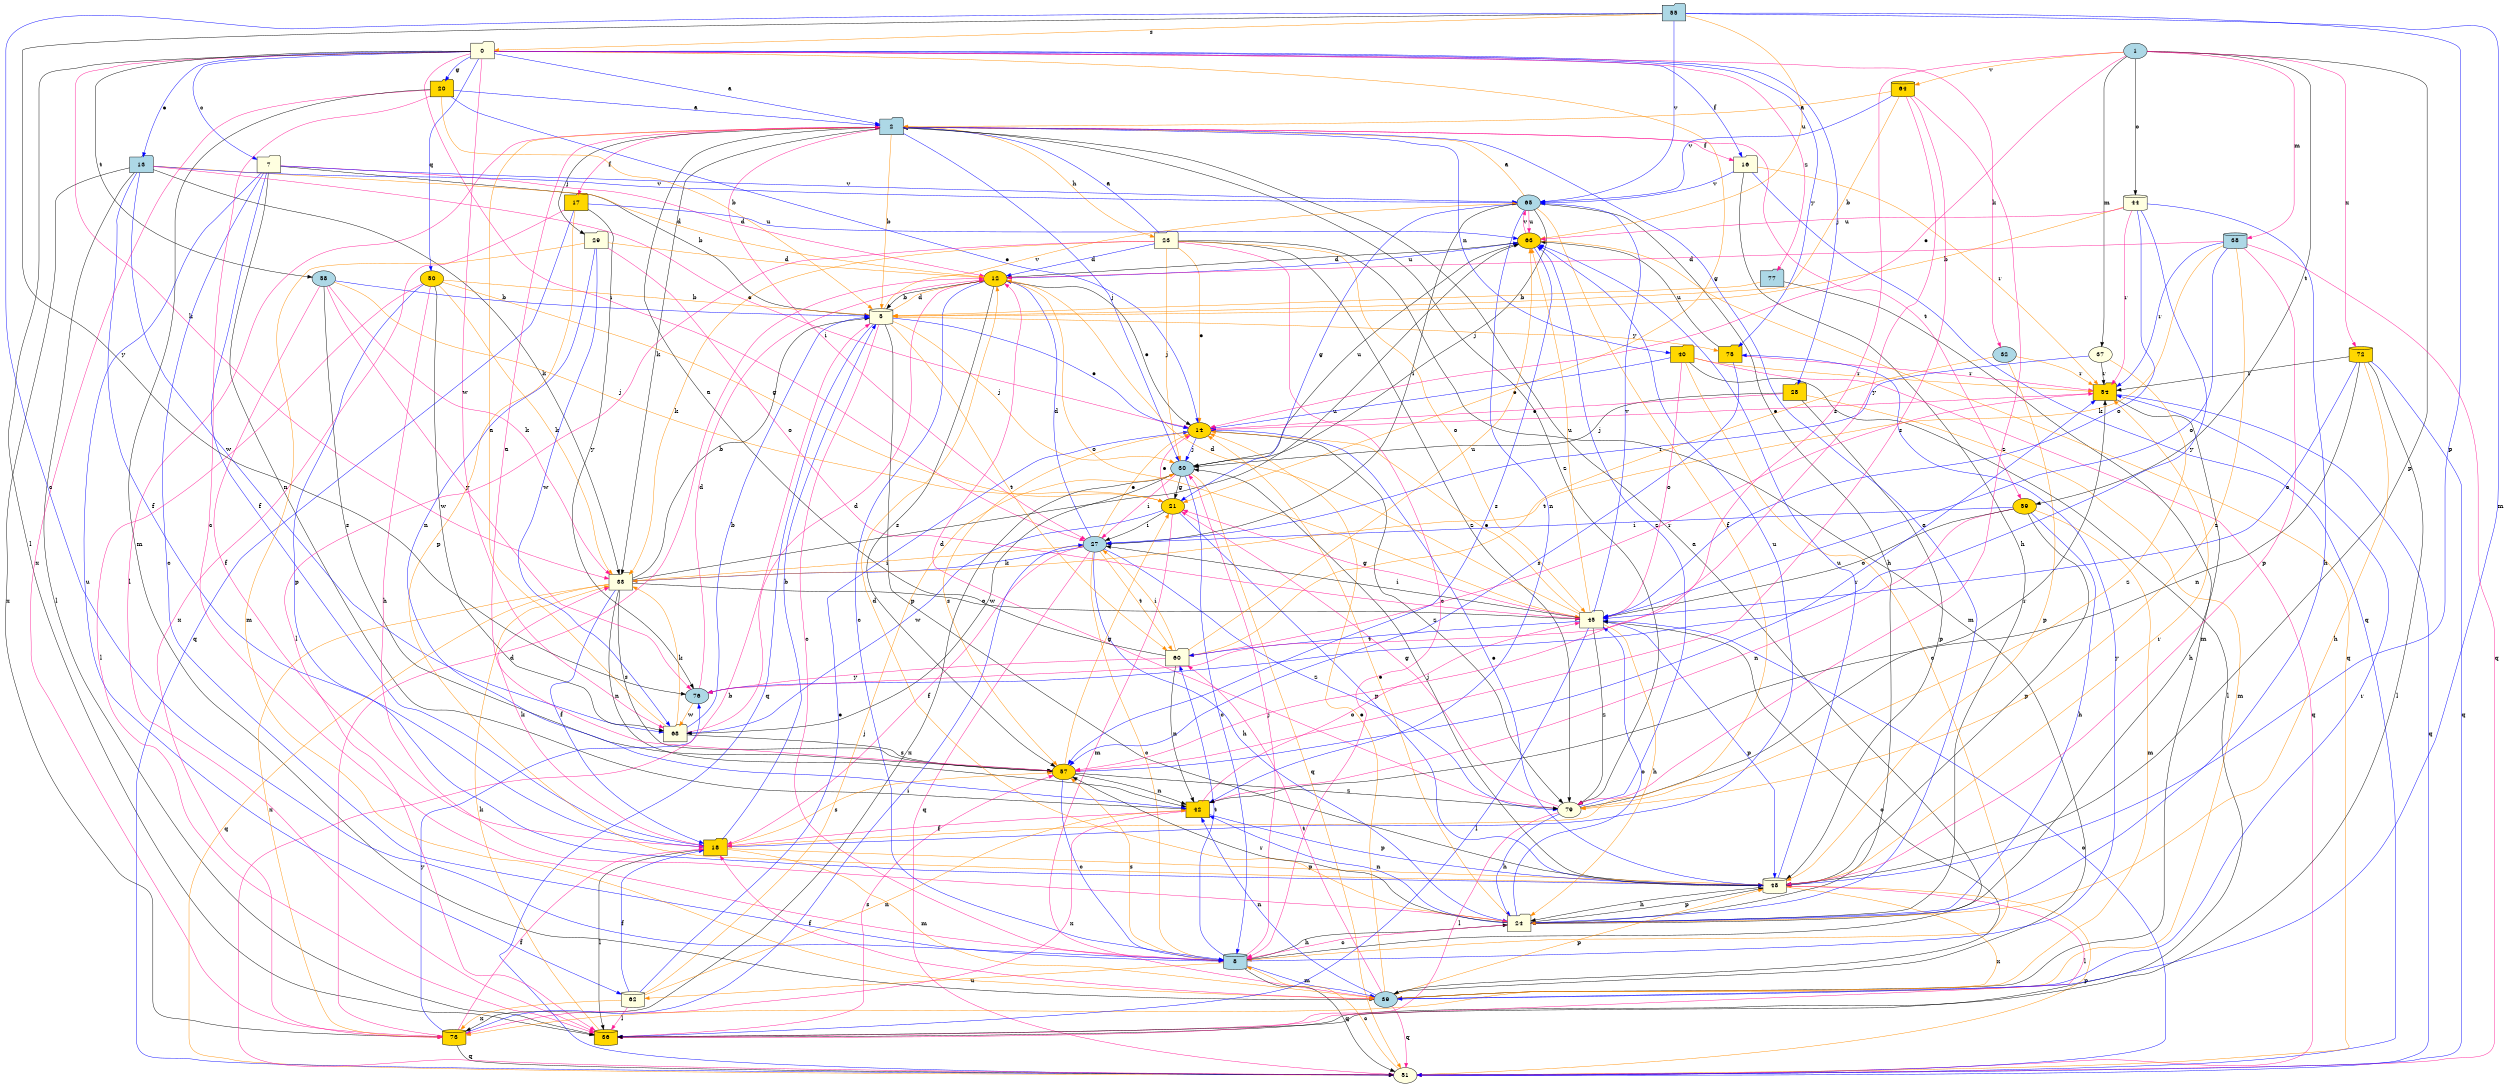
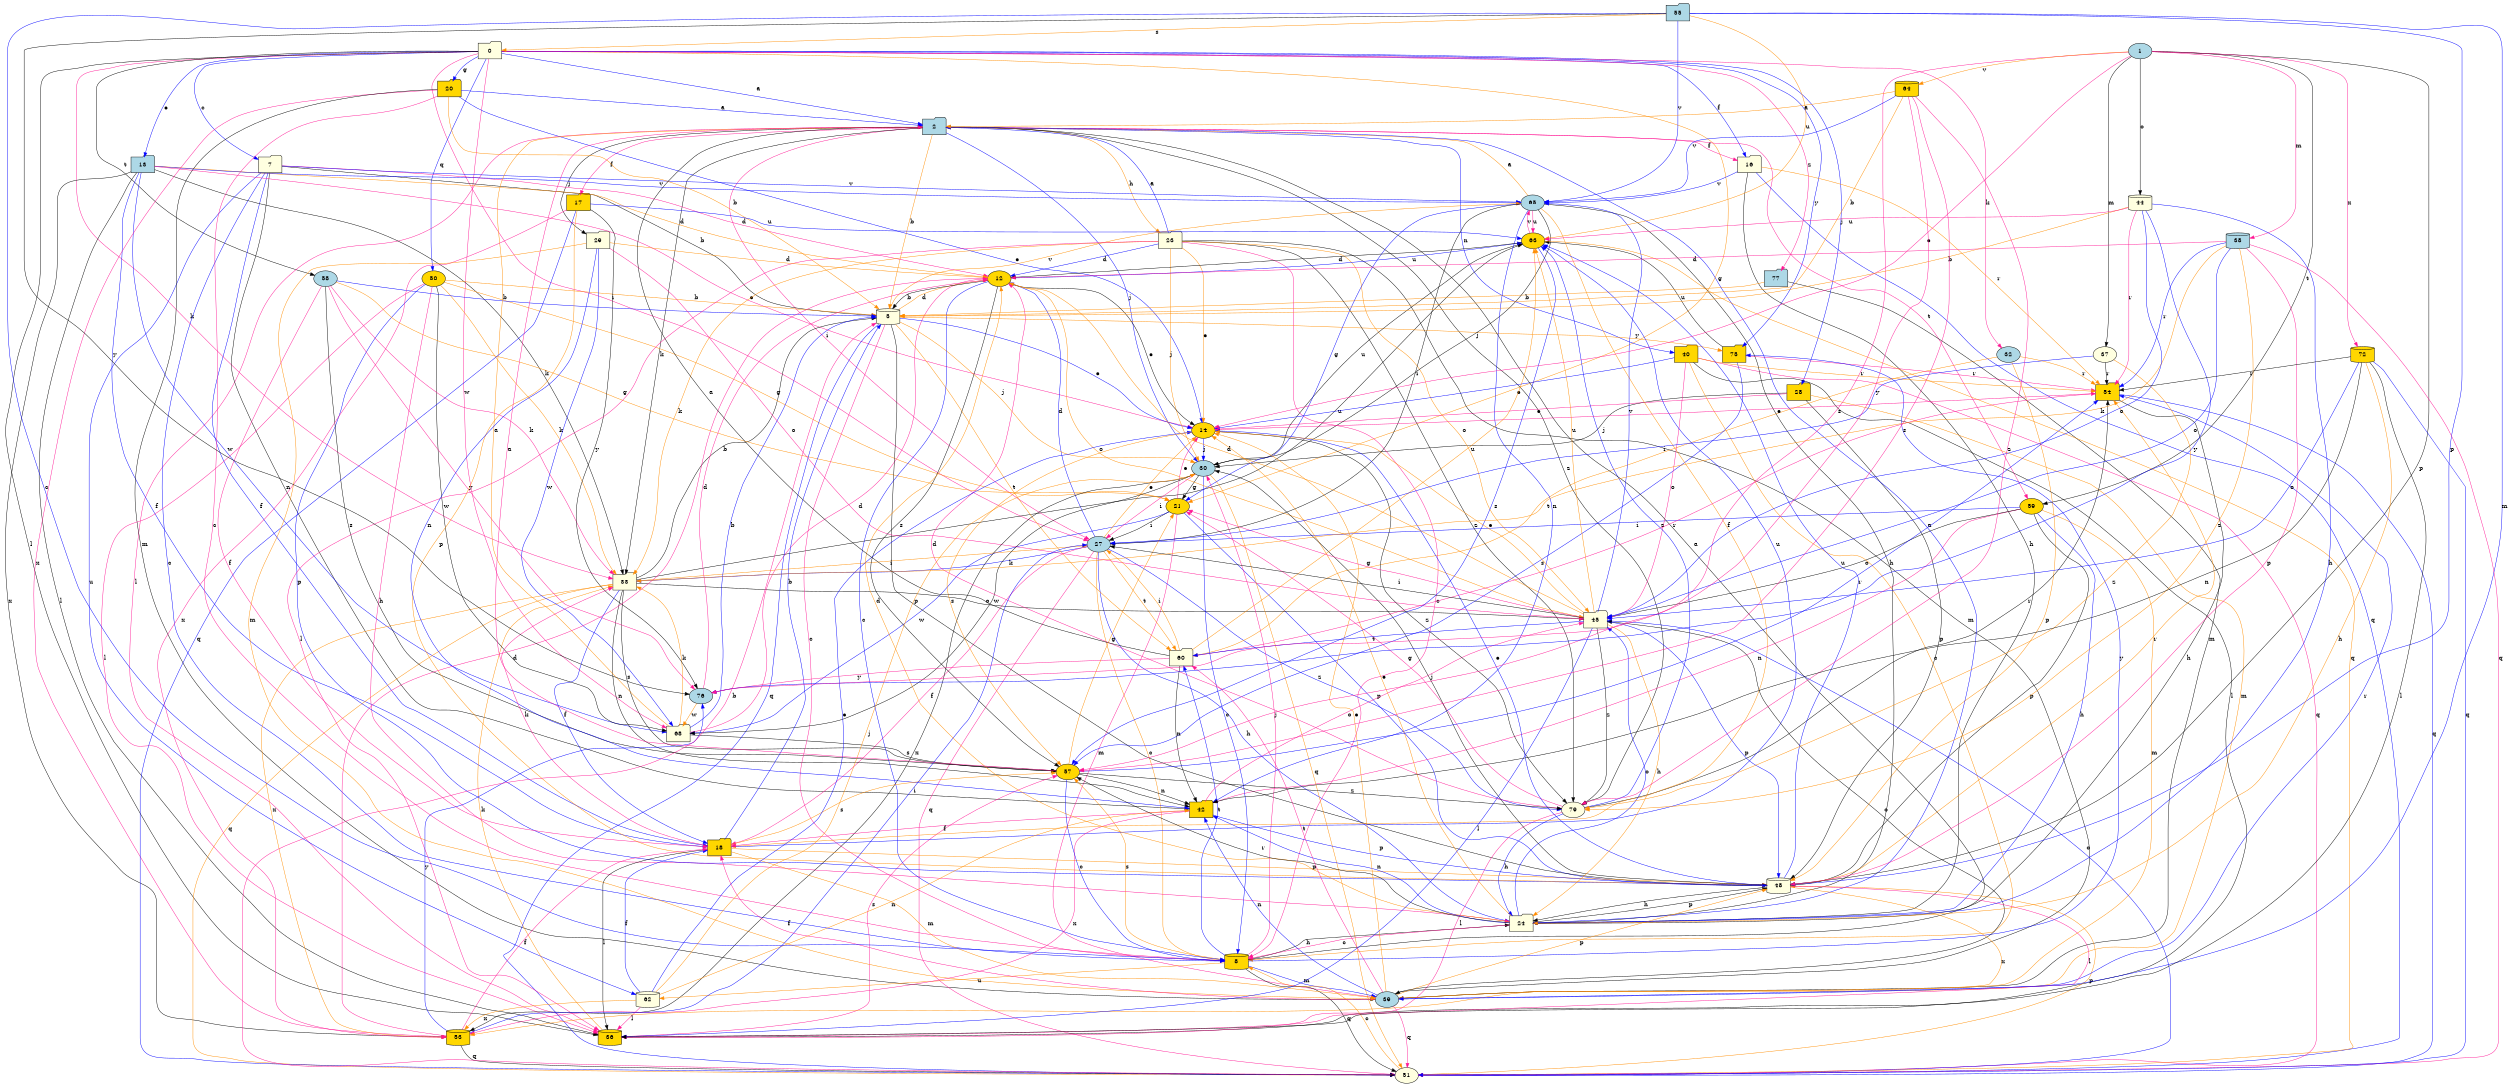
(621, 392) -> (625, 392)
(1235, 962) -> (1237, 962)
(454, 1038) -> (458, 1038)
